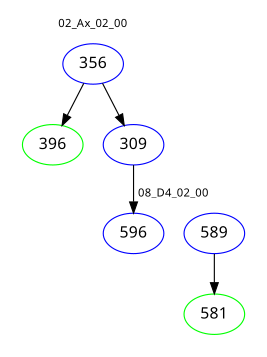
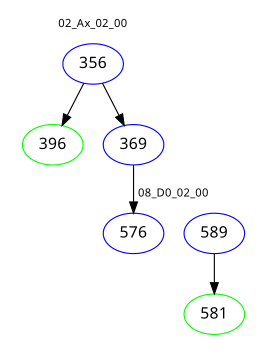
(134, 145) -> (134, 145)
(174, 194) -> (174, 194)
(134, 233) -> (134, 233)
